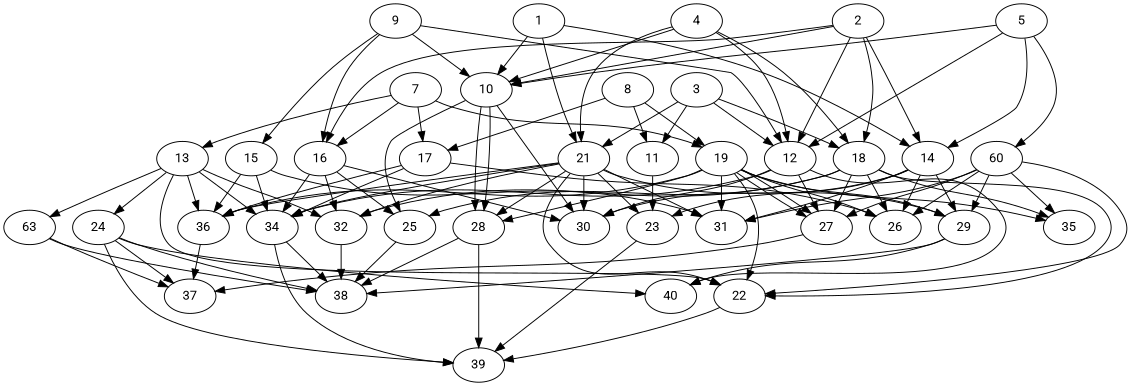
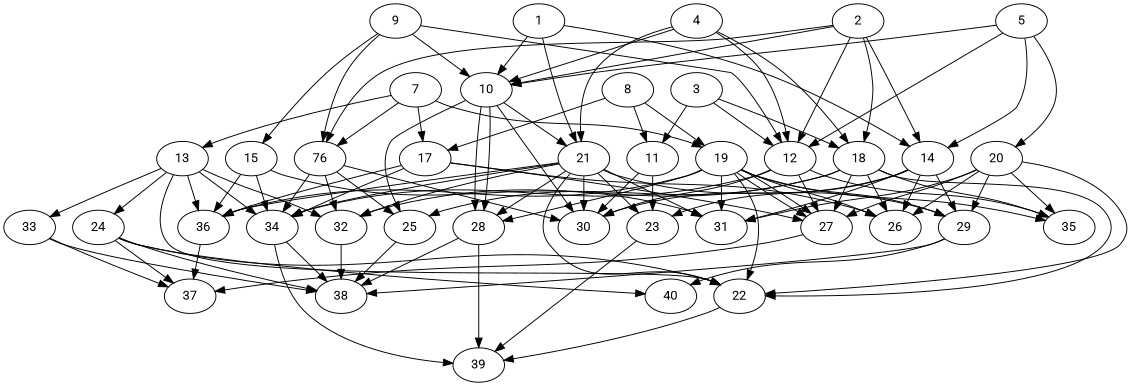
(646, 121) -> (522, 115)
(320, 159) -> (320, 159)
(997, 159) -> (997, 159)
none -> (622, 187)
none -> (622, 190)
(30, 227) -> (30, 227)
(970, 261) -> (930, 194)
(254, 342) -> (430, 259)
